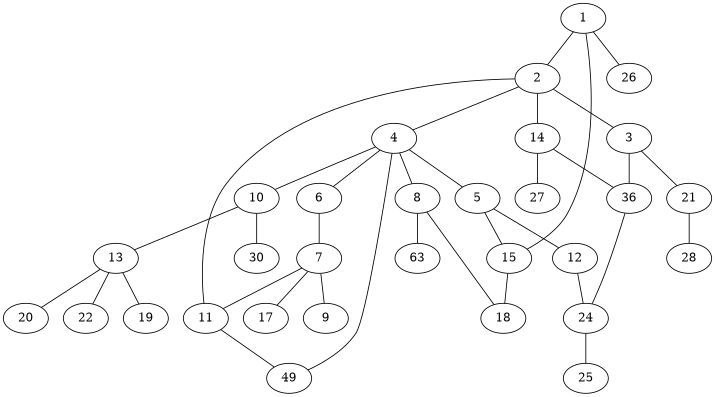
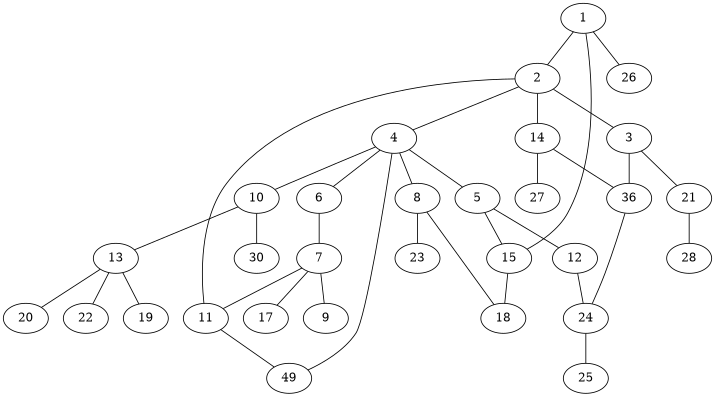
(418, 258) -> (418, 258)
